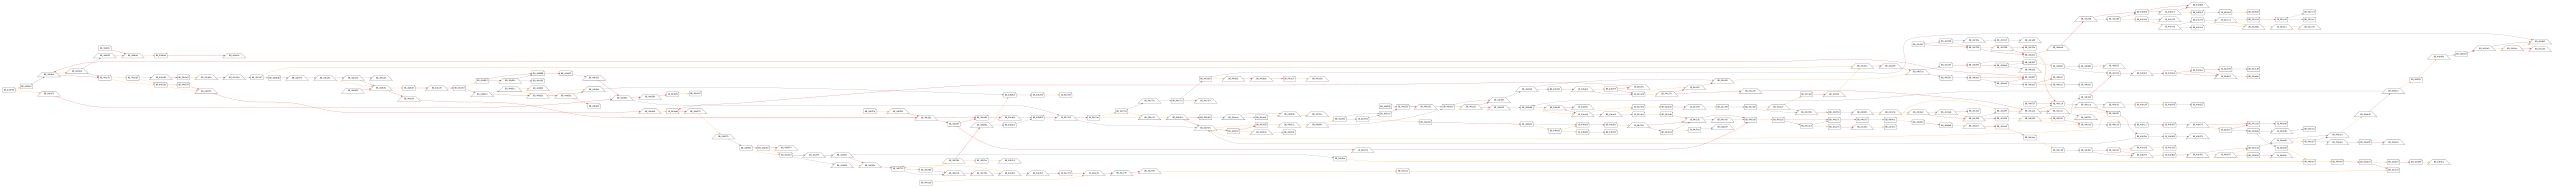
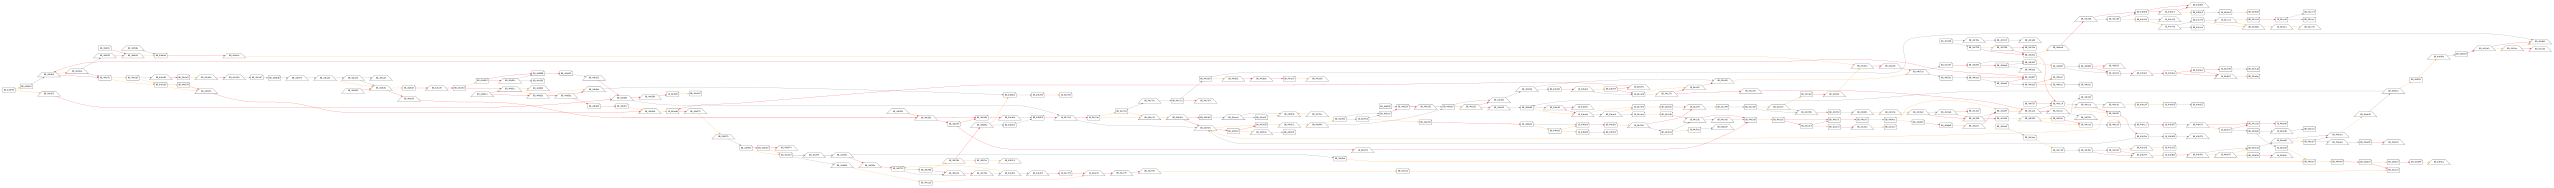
(1918, 44) -> none
none -> (133, 48)
(1057, 67) -> (1048, 57)
(2100, 86) -> (2099, 70)
(470, 91) -> (483, 88)
none -> (622, 106)
(870, 111) -> none
(1303, 115) -> (1304, 113)
(1665, 124) -> (1670, 120)
(1989, 126) -> (1988, 119)
(855, 165) -> (886, 175)
